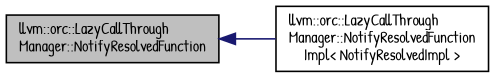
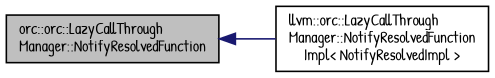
(113, 39) -> (113, 39)
